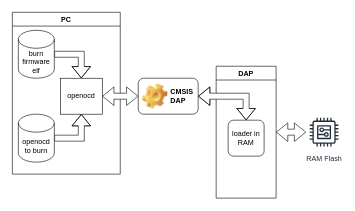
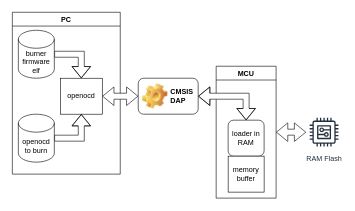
(36, 62) -> (36, 62)
(246, 74) -> (246, 74)
none -> (246, 174)
